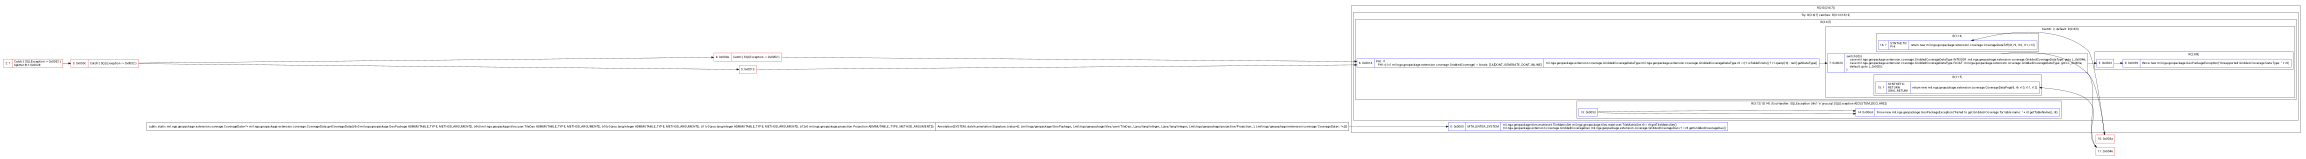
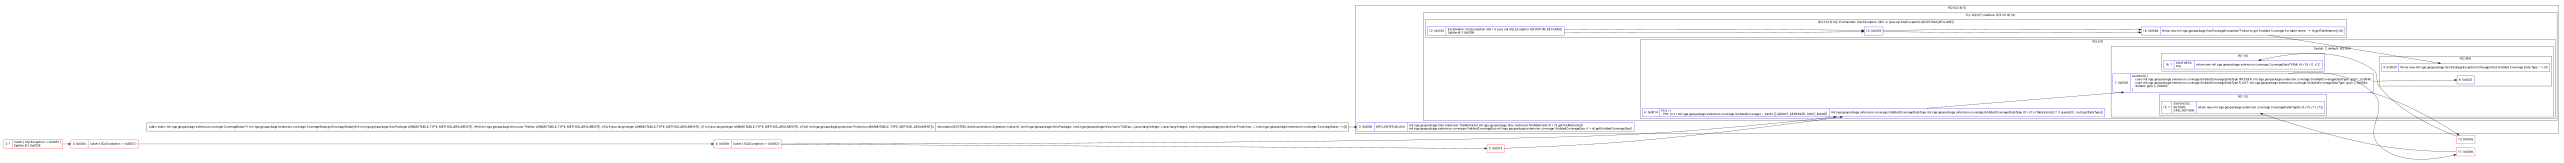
none -> (1496, 31)
(2117, 63) -> (2353, 49)
(438, 67) -> (1133, 146)
(1483, 126) -> (1391, 127)
